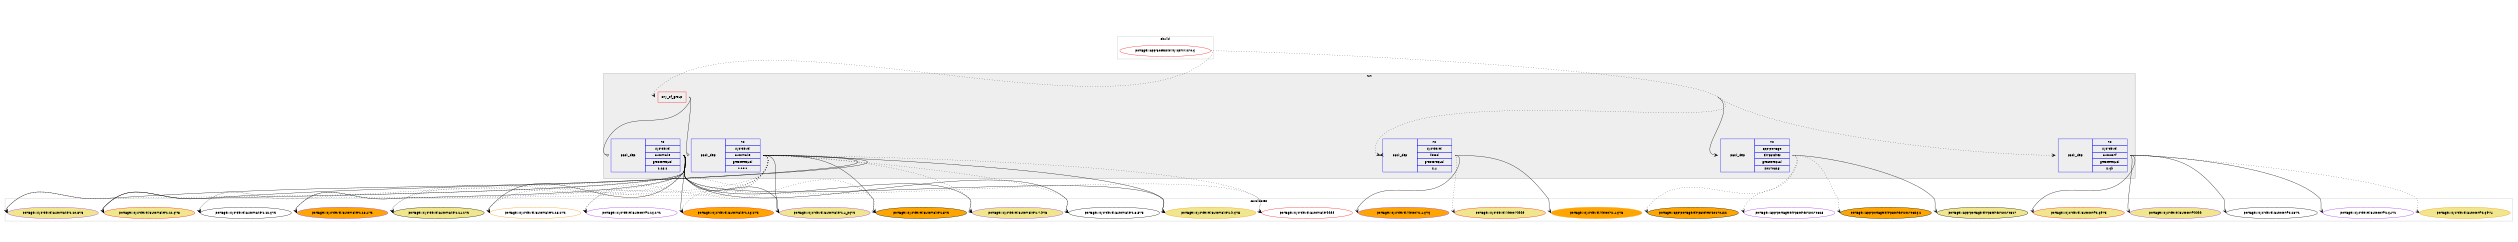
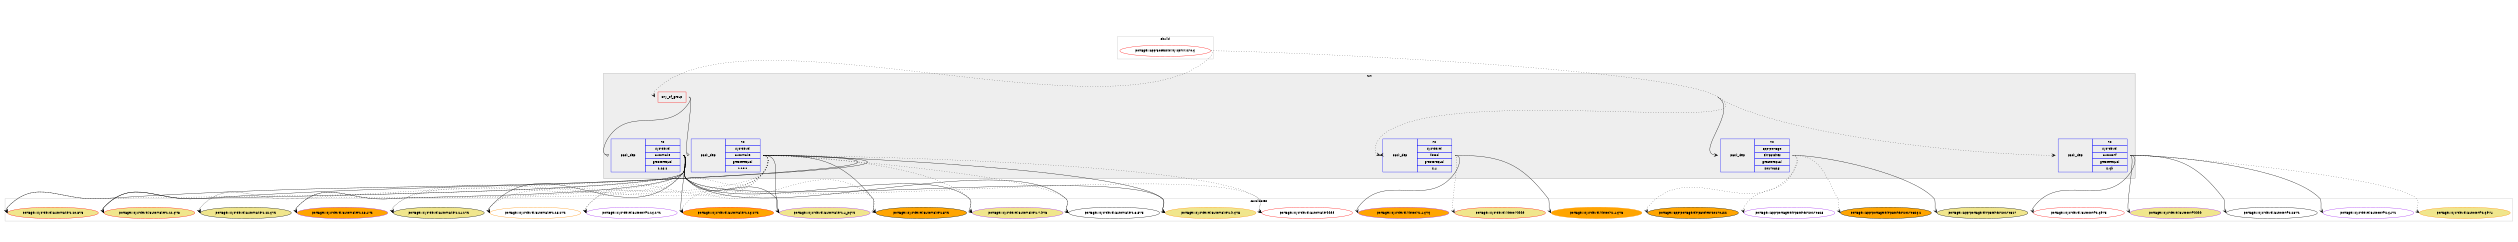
(53, 213) -> (53, 213)
(246, 213) -> (246, 213)
(2079, 213) -> (2079, 213)
